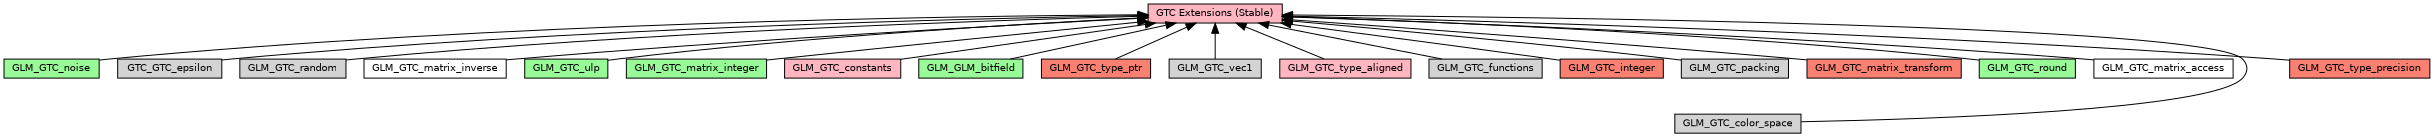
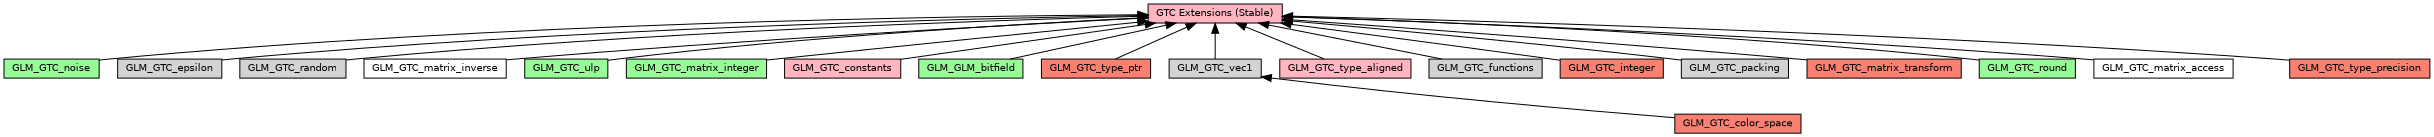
(2002, 31) -> (1473, 100)
(170, 69) -> (170, 69)
(1738, 124) -> (1738, 124)
